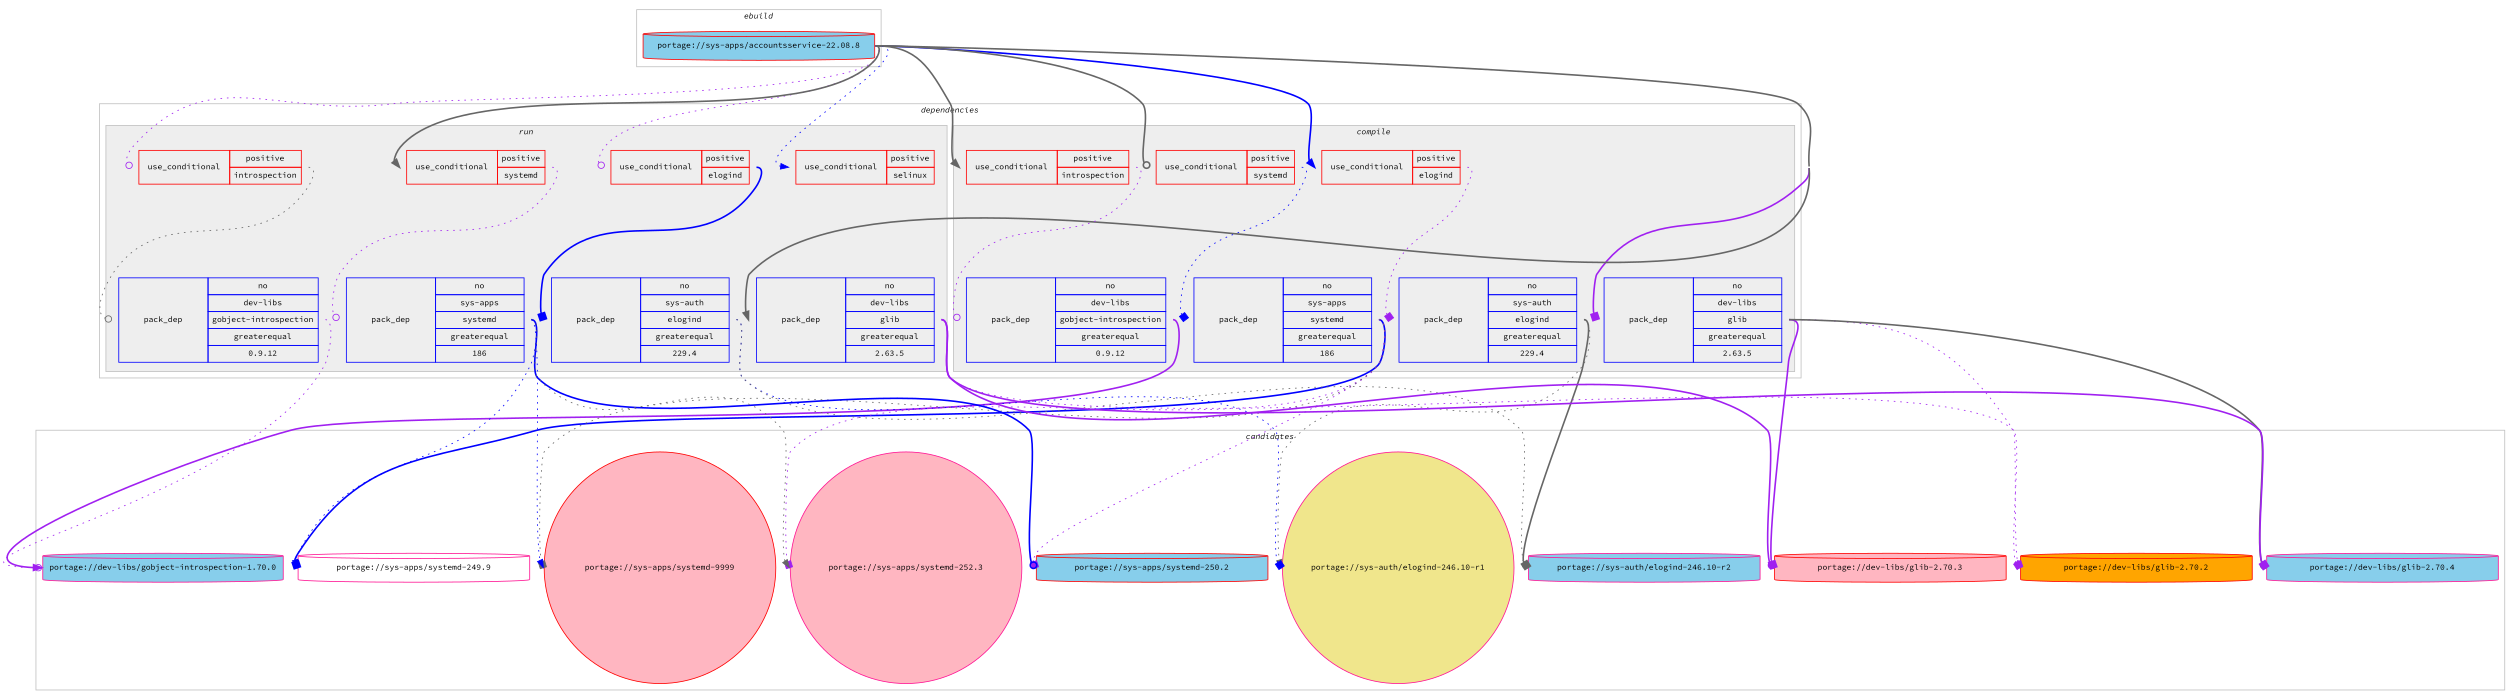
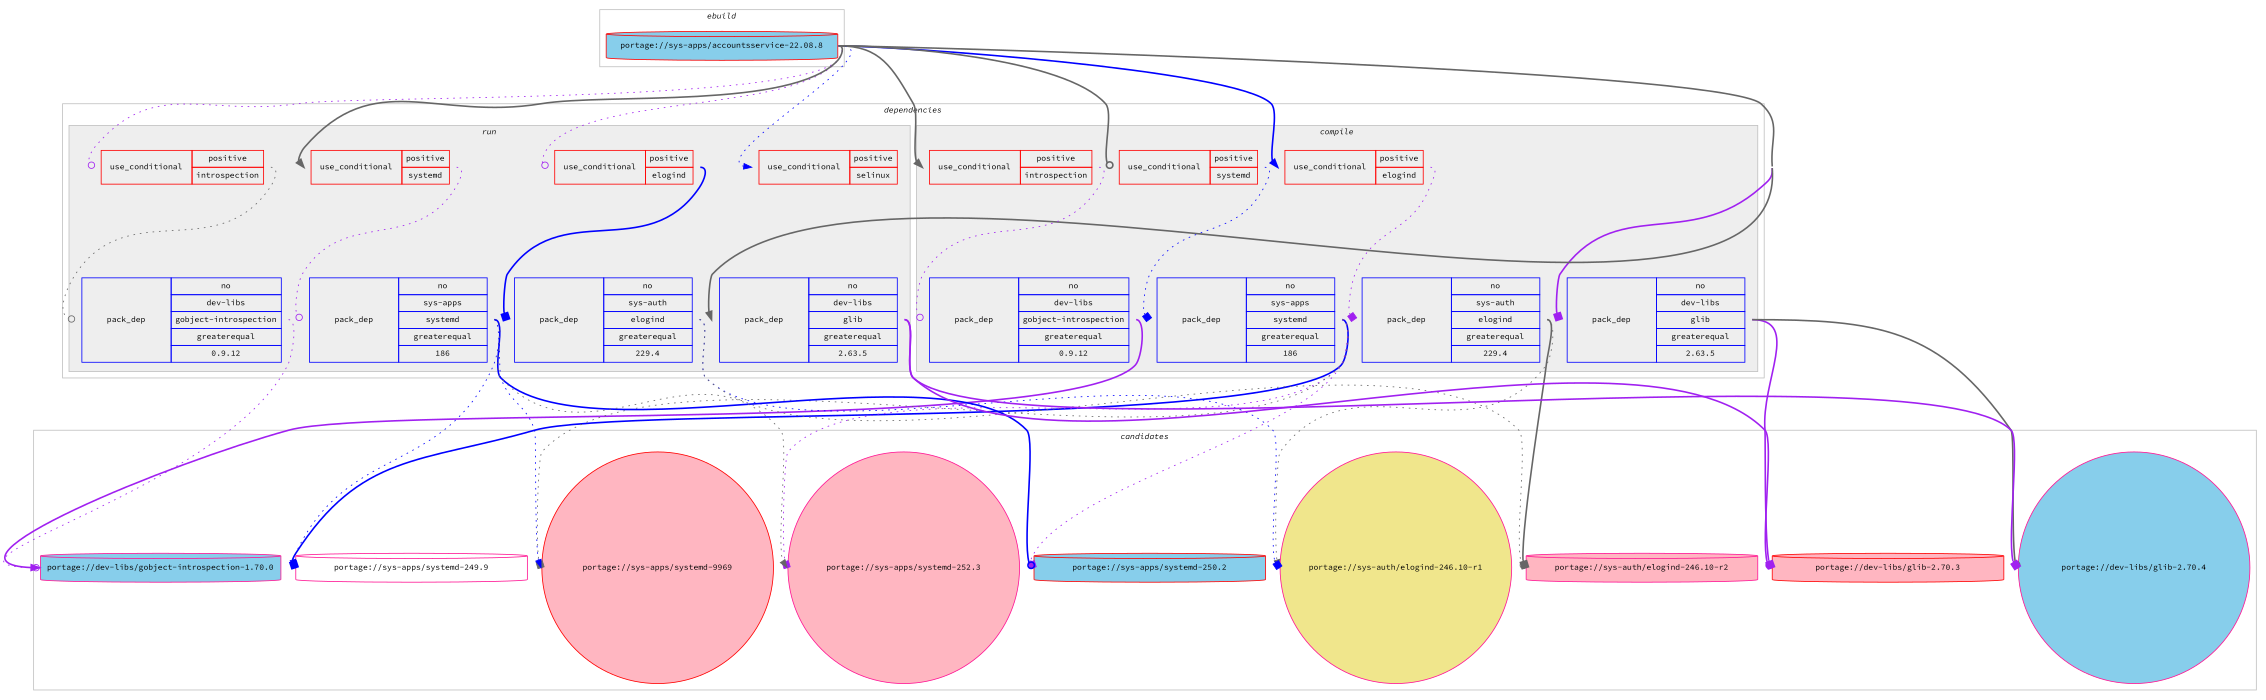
(660, 568) -> (658, 568)
(1644, 568) -> (1642, 568)
(2136, 568) -> none
(2383, 568) -> (2134, 568)
